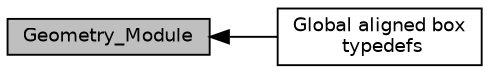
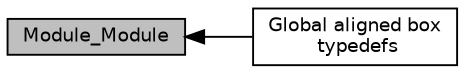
(109, 37) -> (96, 37)
